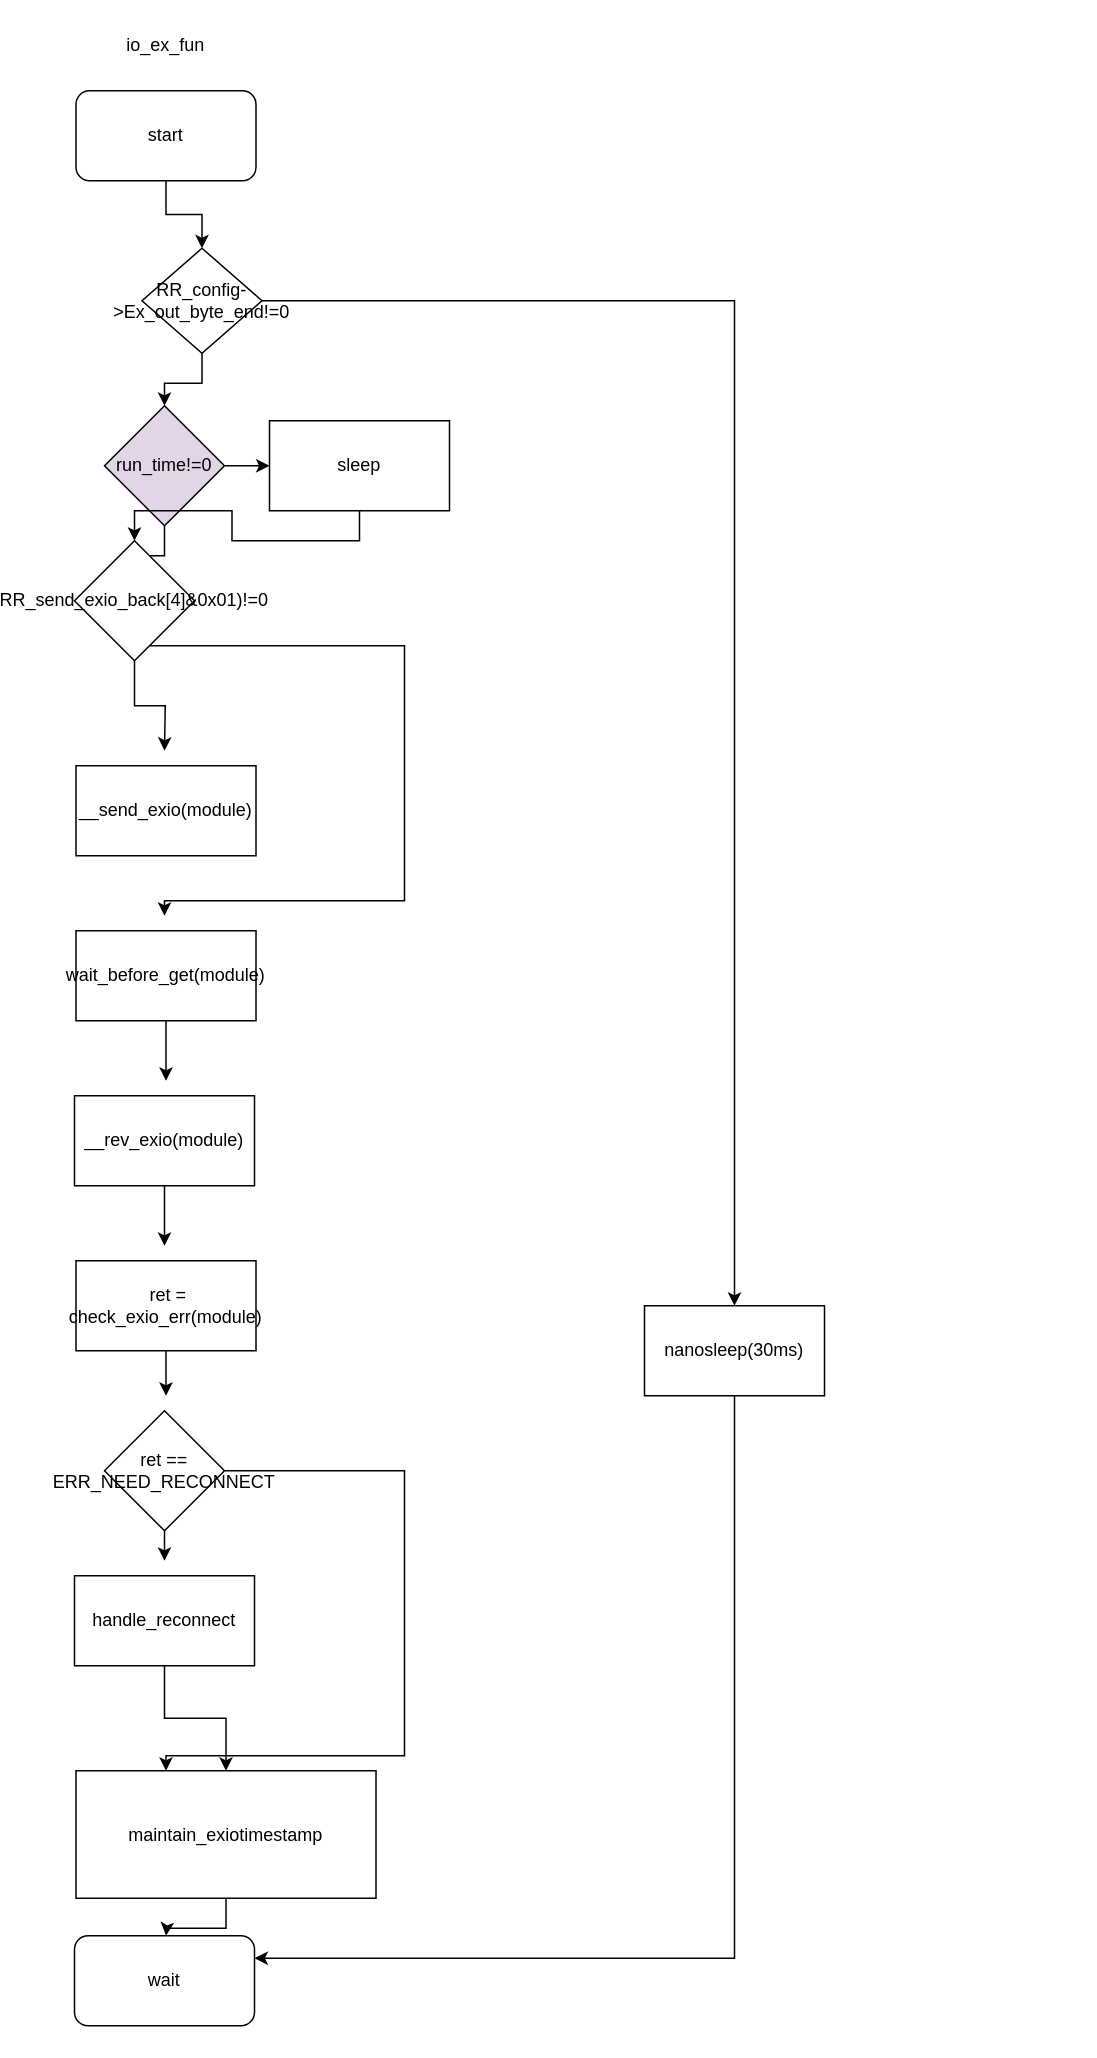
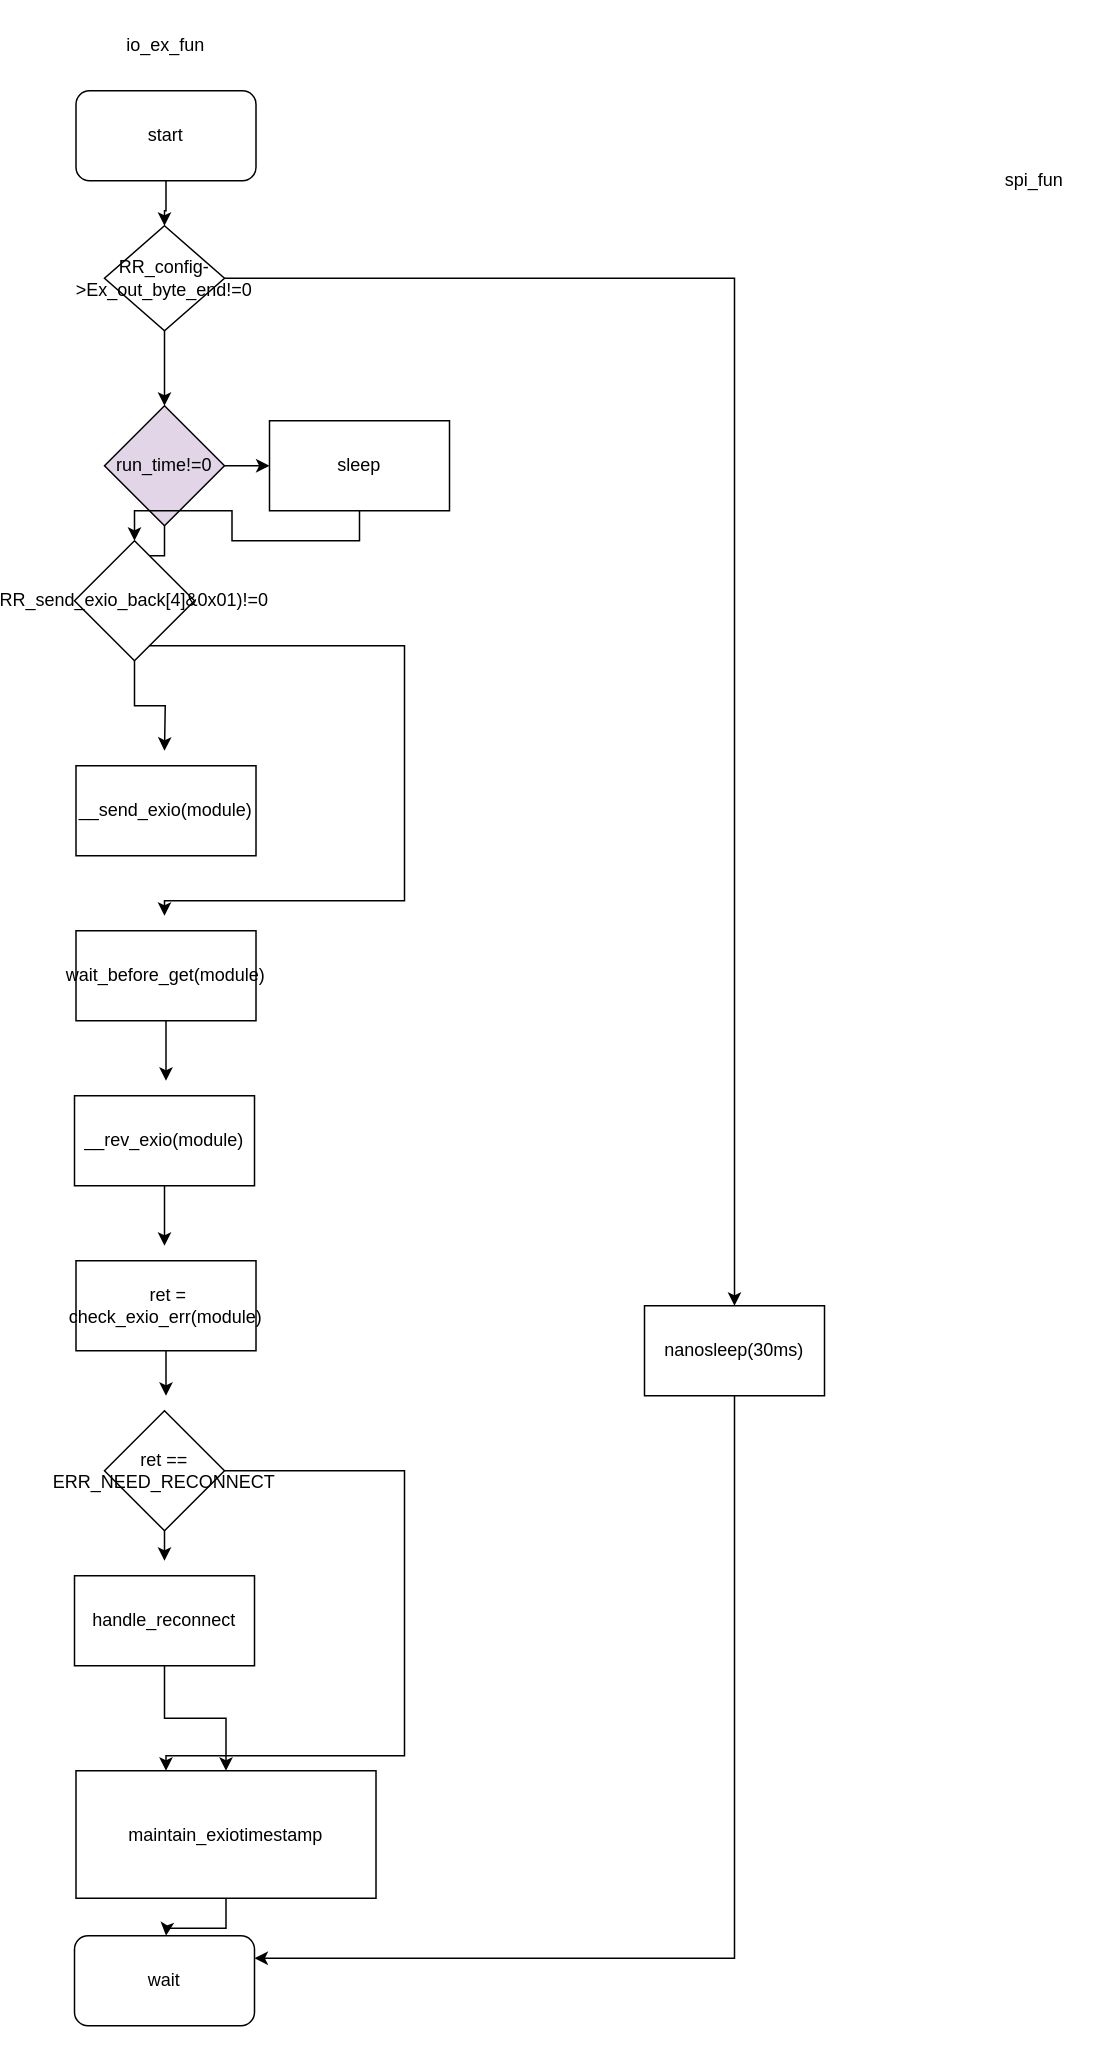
none -> (1034, 181)
(202, 301) -> (164, 278)
